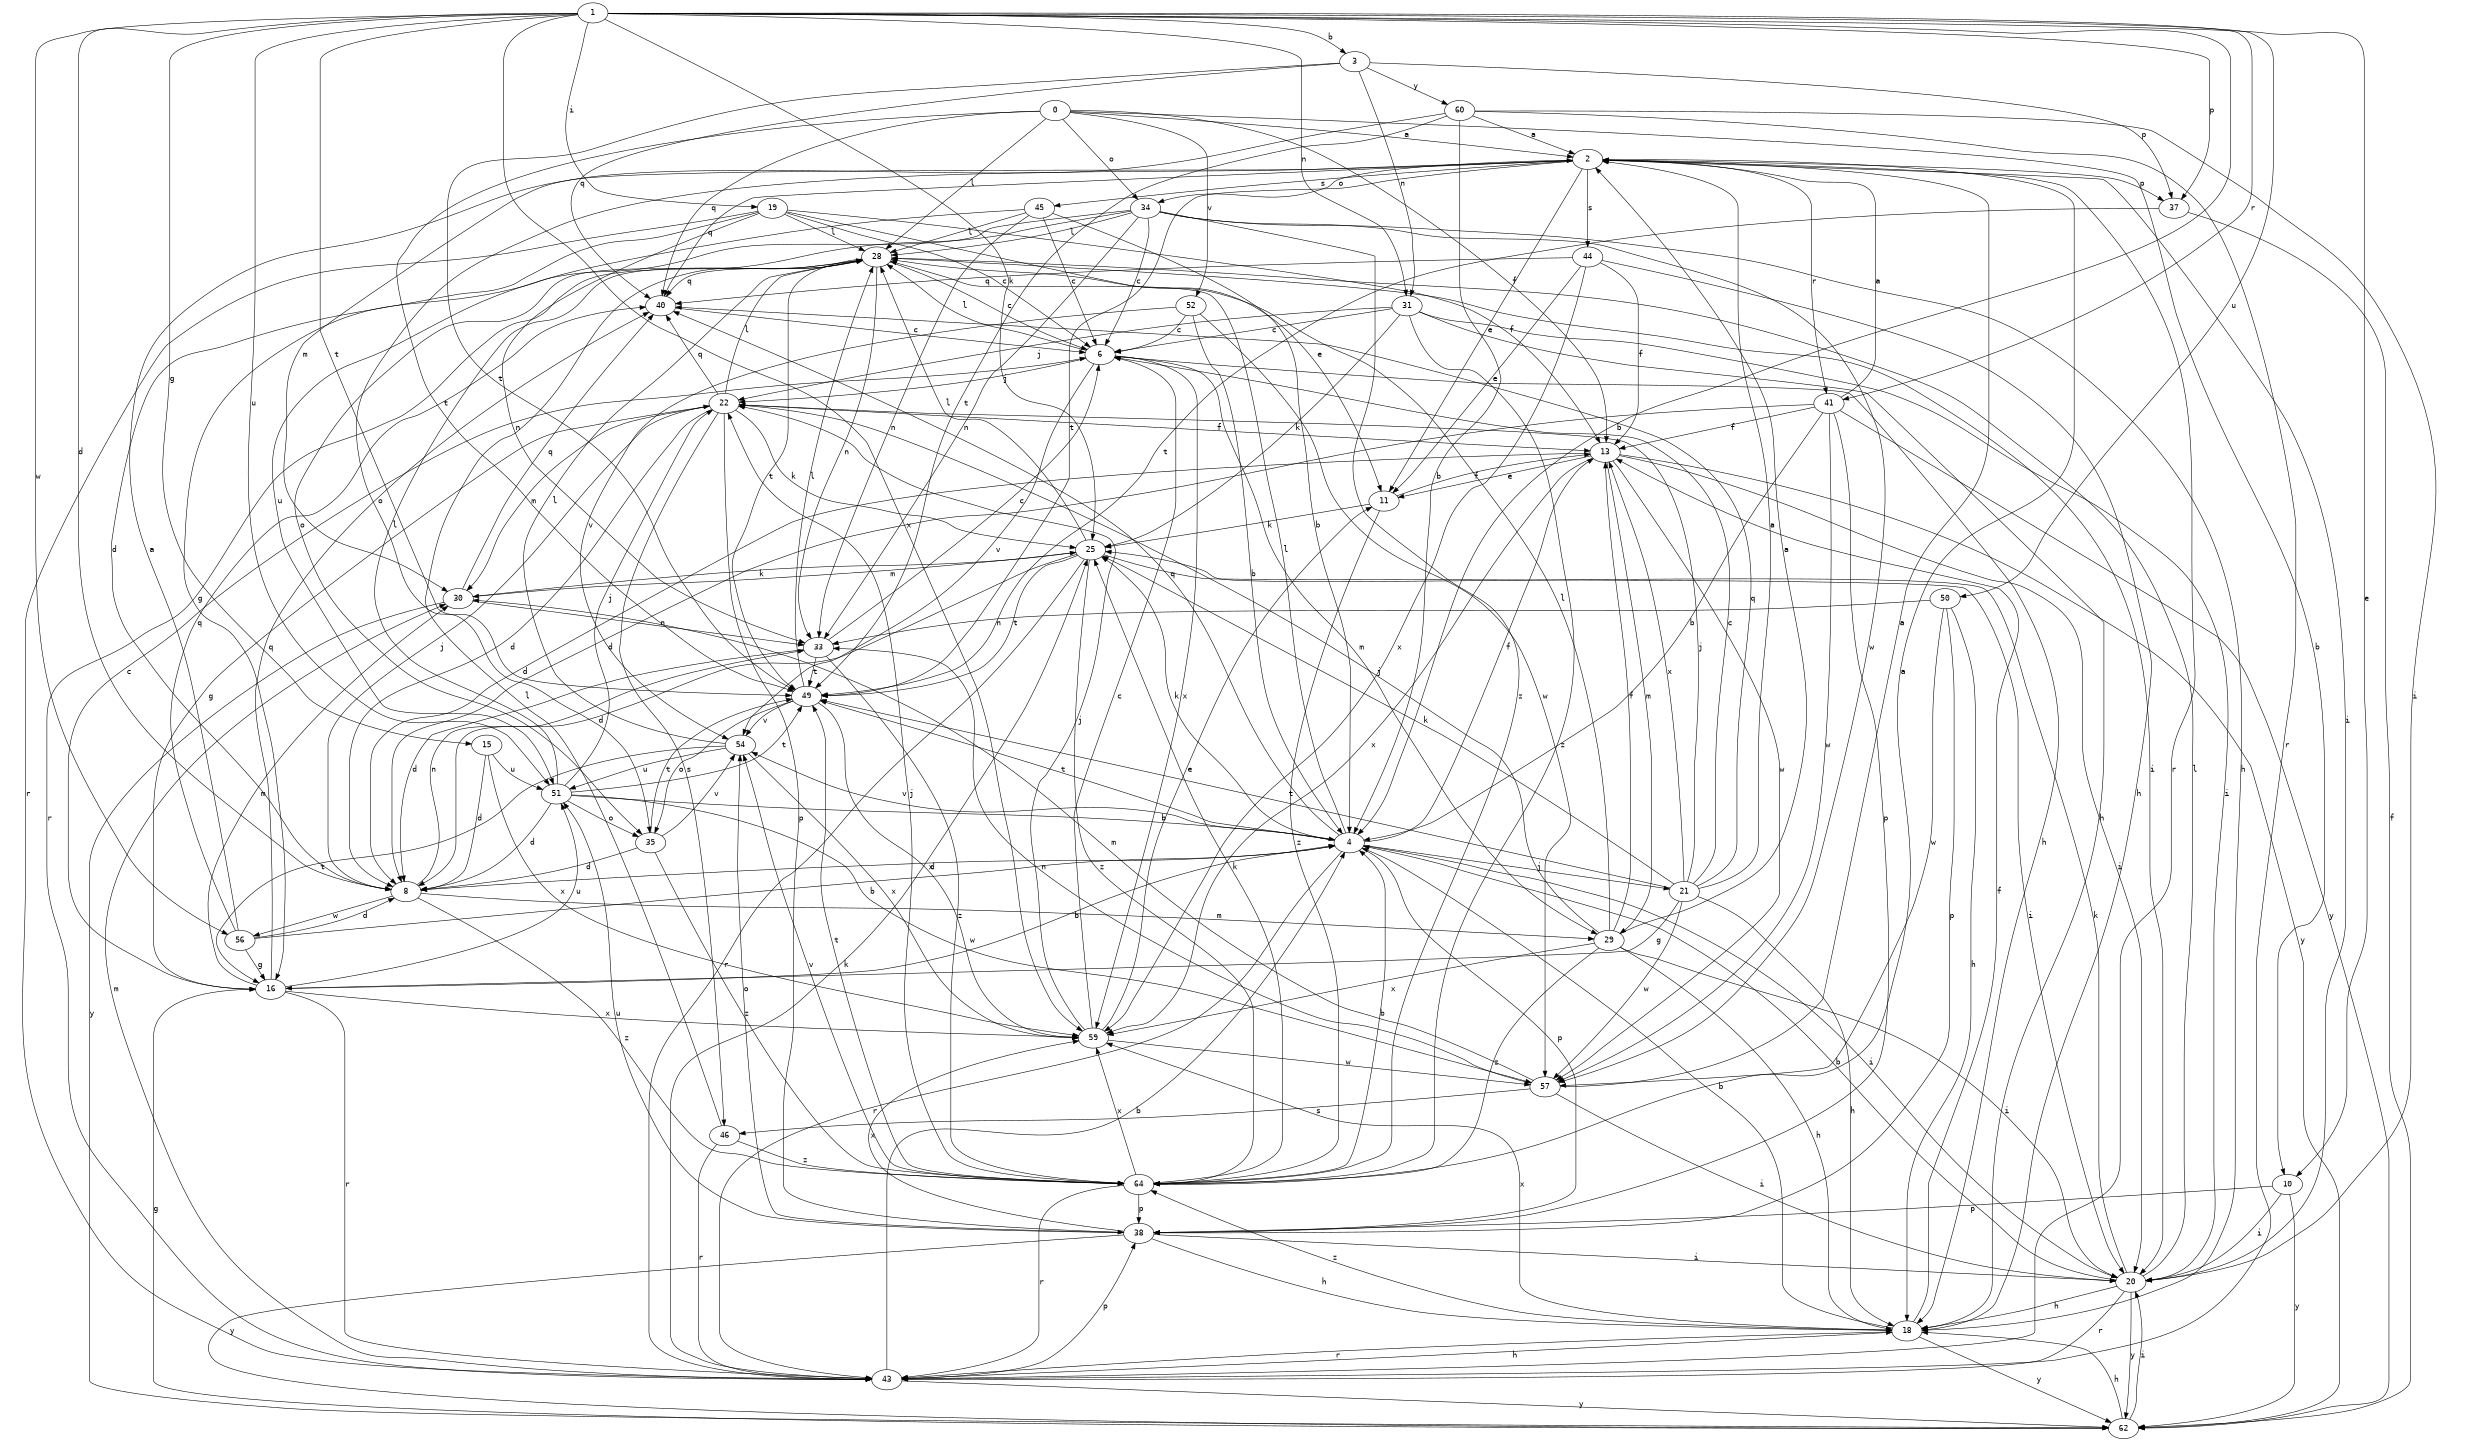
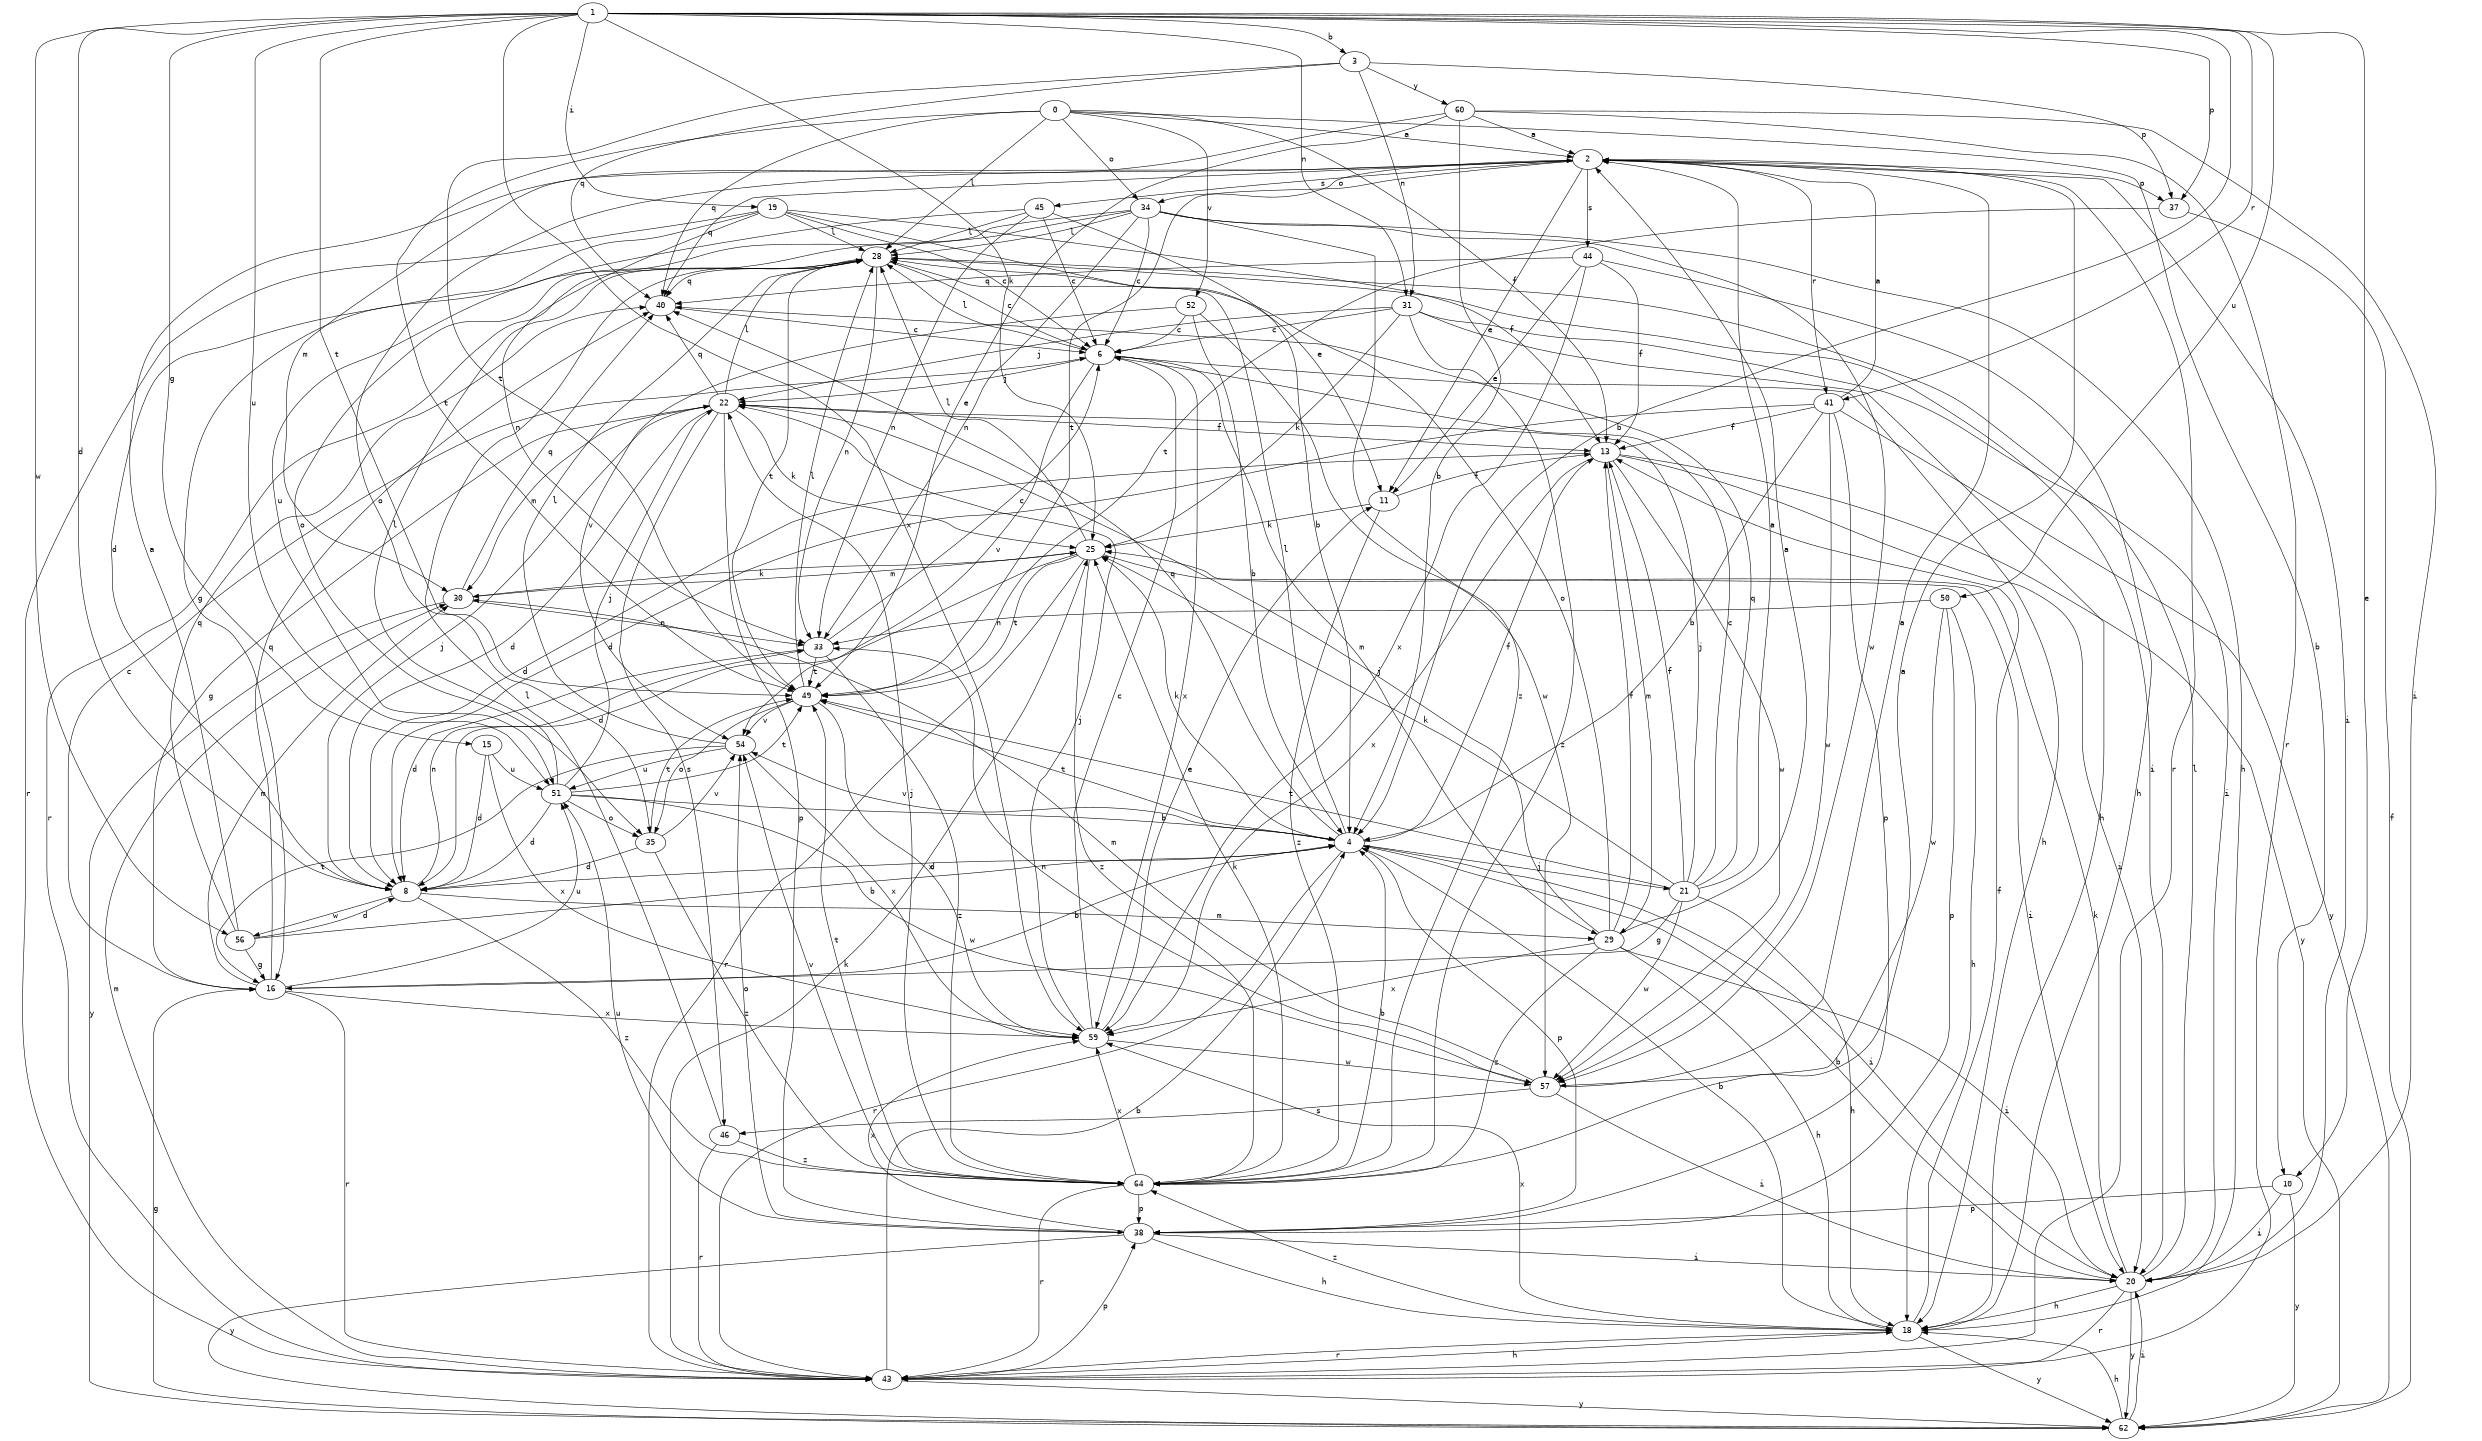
(966, 403) -> (966, 403)
(1497, 476) -> none
(1563, 599) -> (1563, 599)
(1670, 672) -> (1670, 672)
